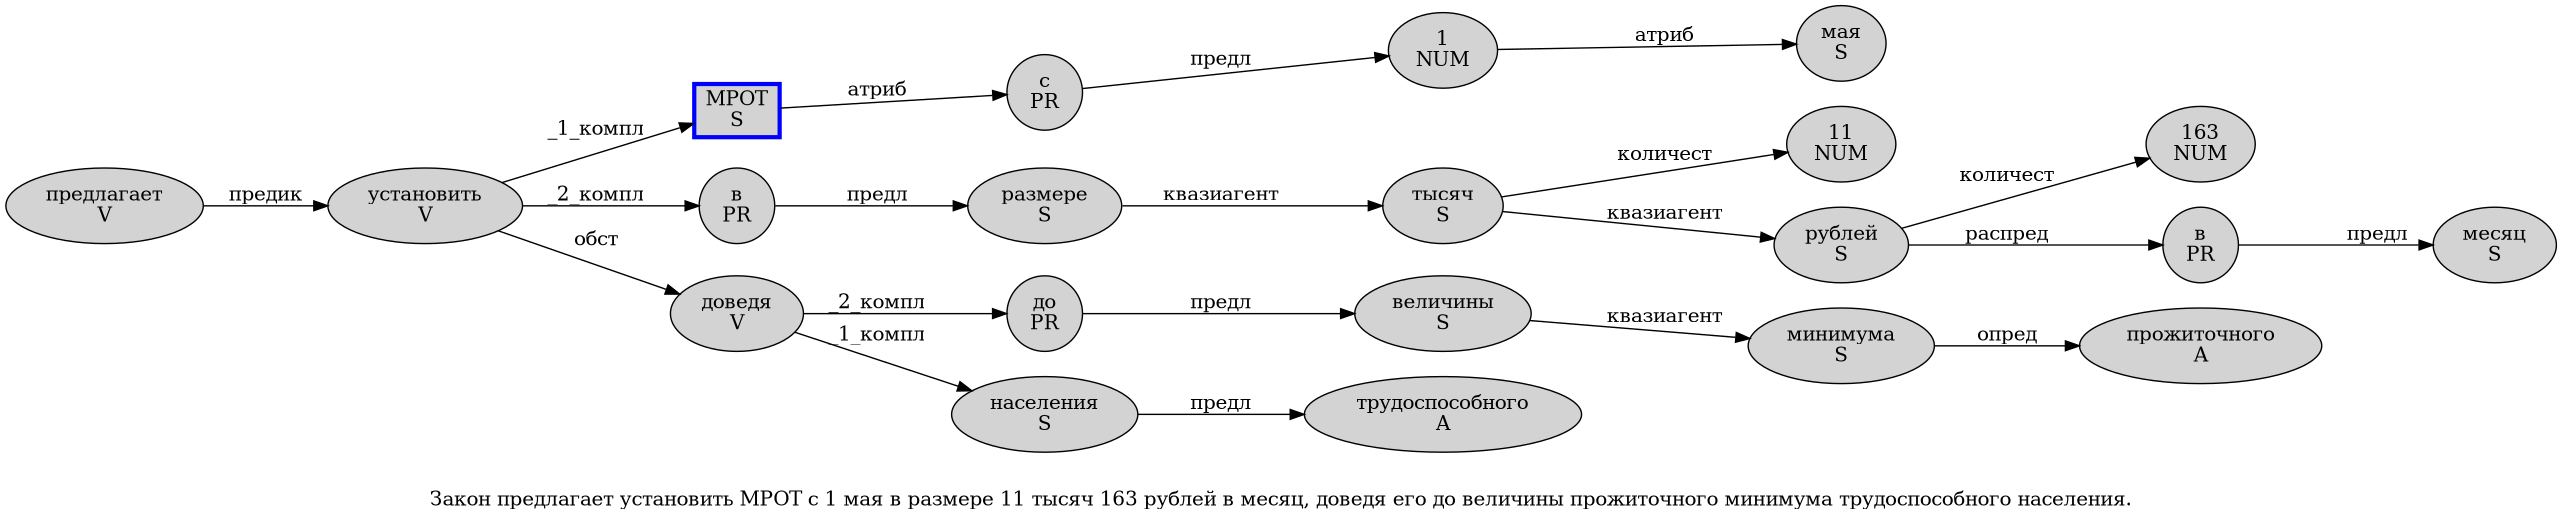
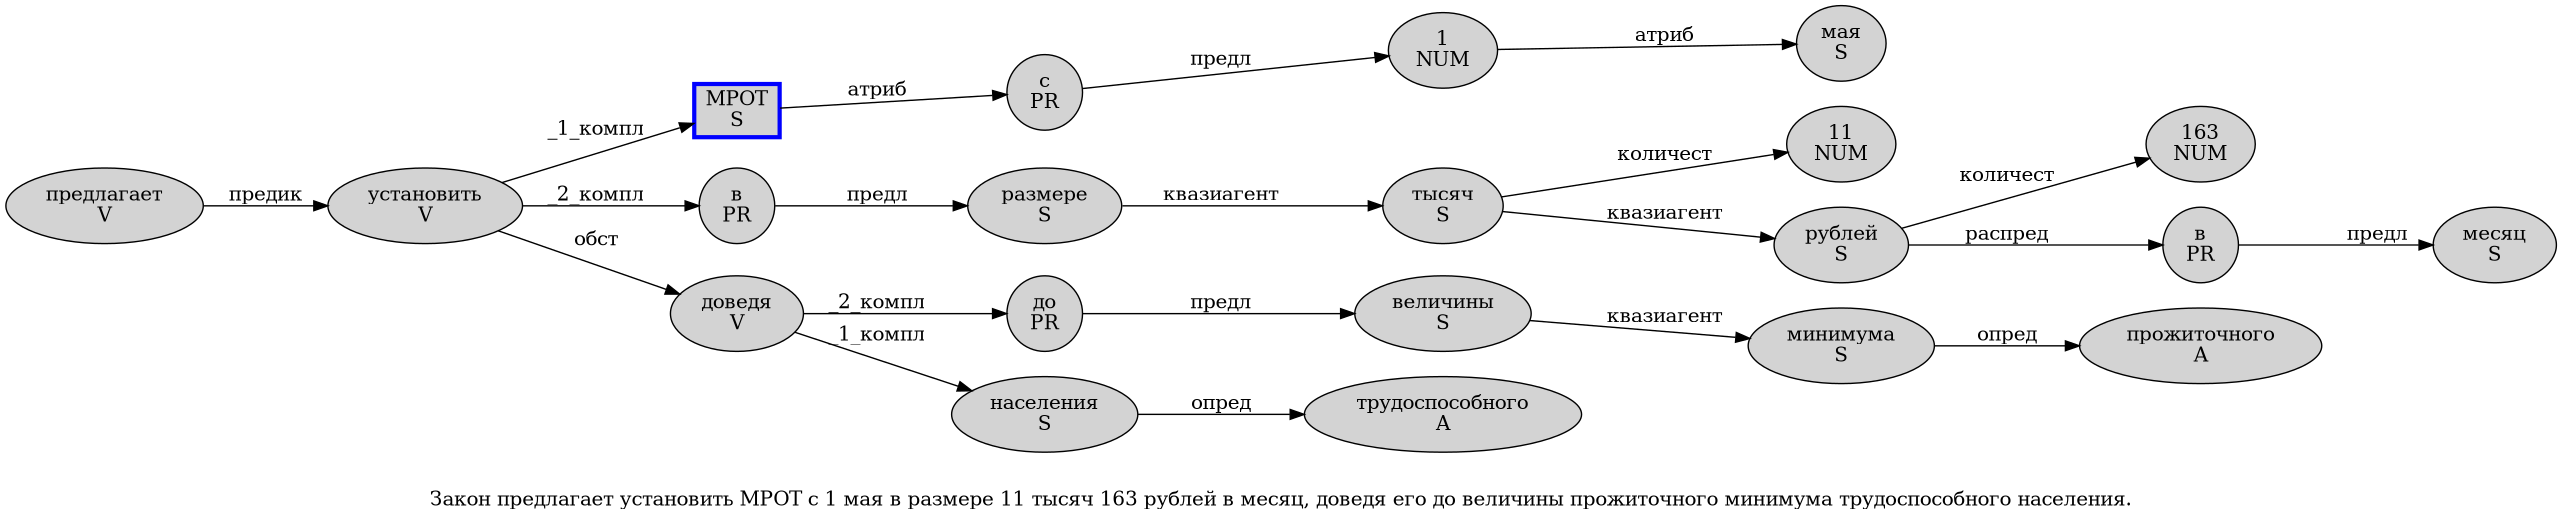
(1221, 404) -> (1221, 404)
